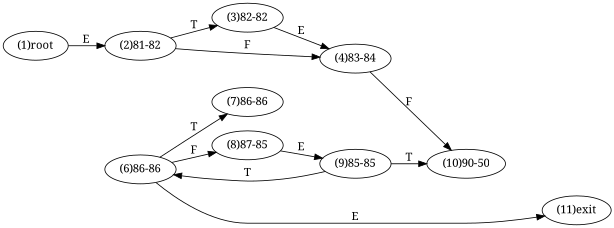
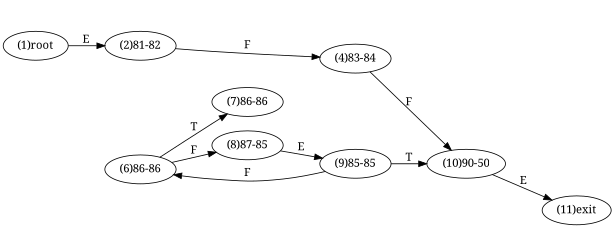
(248, 18) -> none
(248, 173) -> (248, 173)
(341, 223) -> (518, 186)
